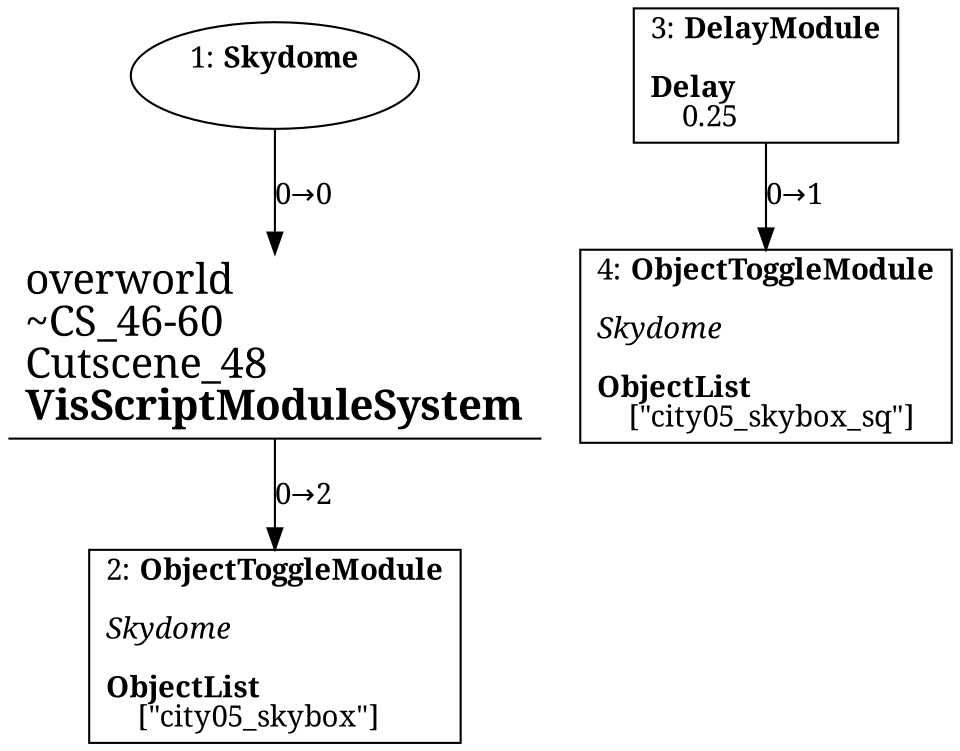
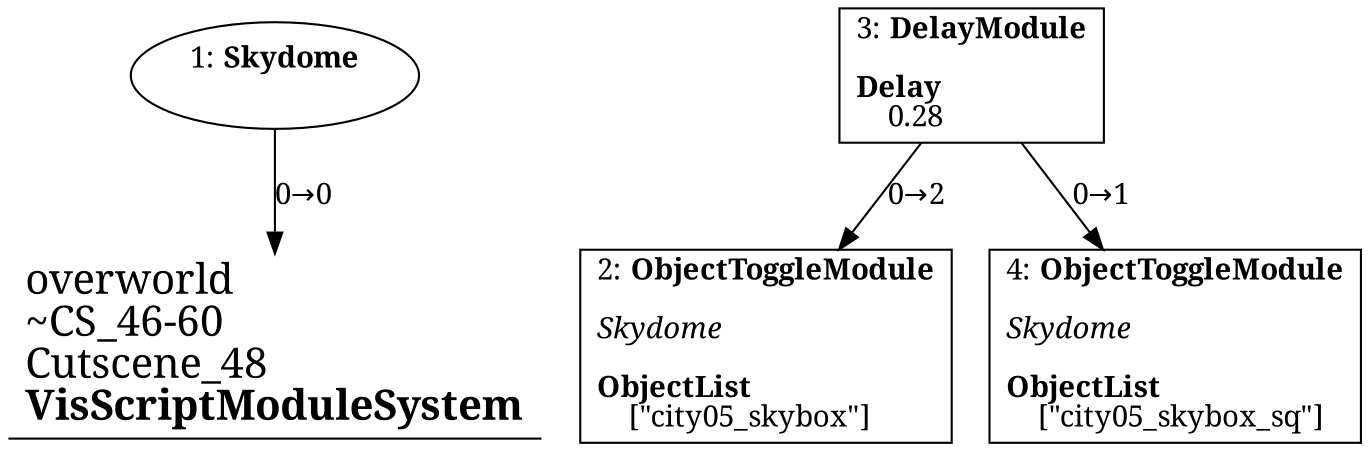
(695, 118) -> (900, 118)
(275, 483) -> (887, 188)
